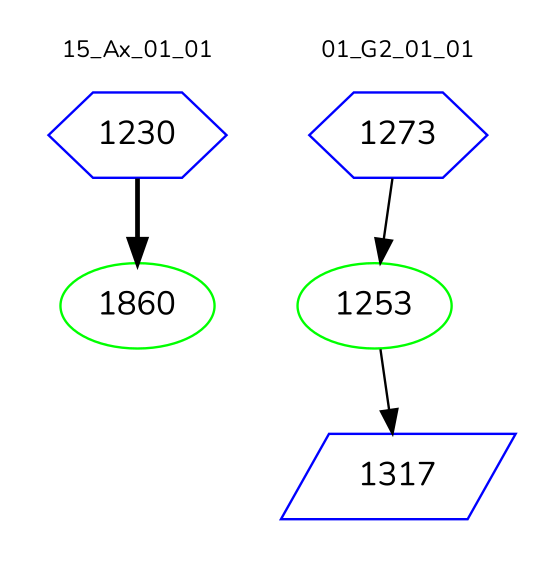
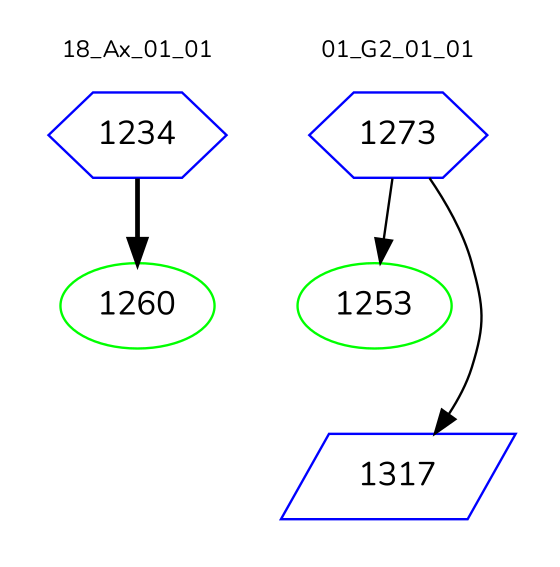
(138, 51) -> (138, 51)
(138, 135) -> (138, 135)
(138, 306) -> (138, 306)
(385, 380) -> (479, 294)
